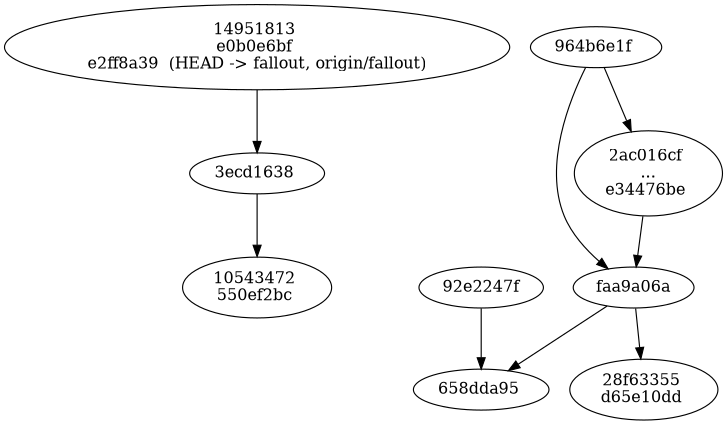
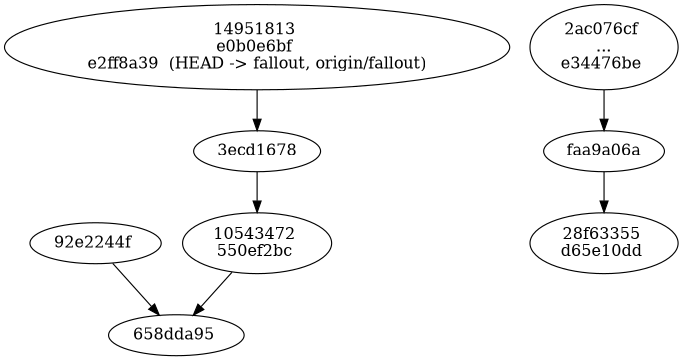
(596, 47) -> none
(257, 173) -> (257, 151)
(648, 173) -> (604, 47)
(481, 288) -> (96, 243)
(563, 335) -> (217, 289)
